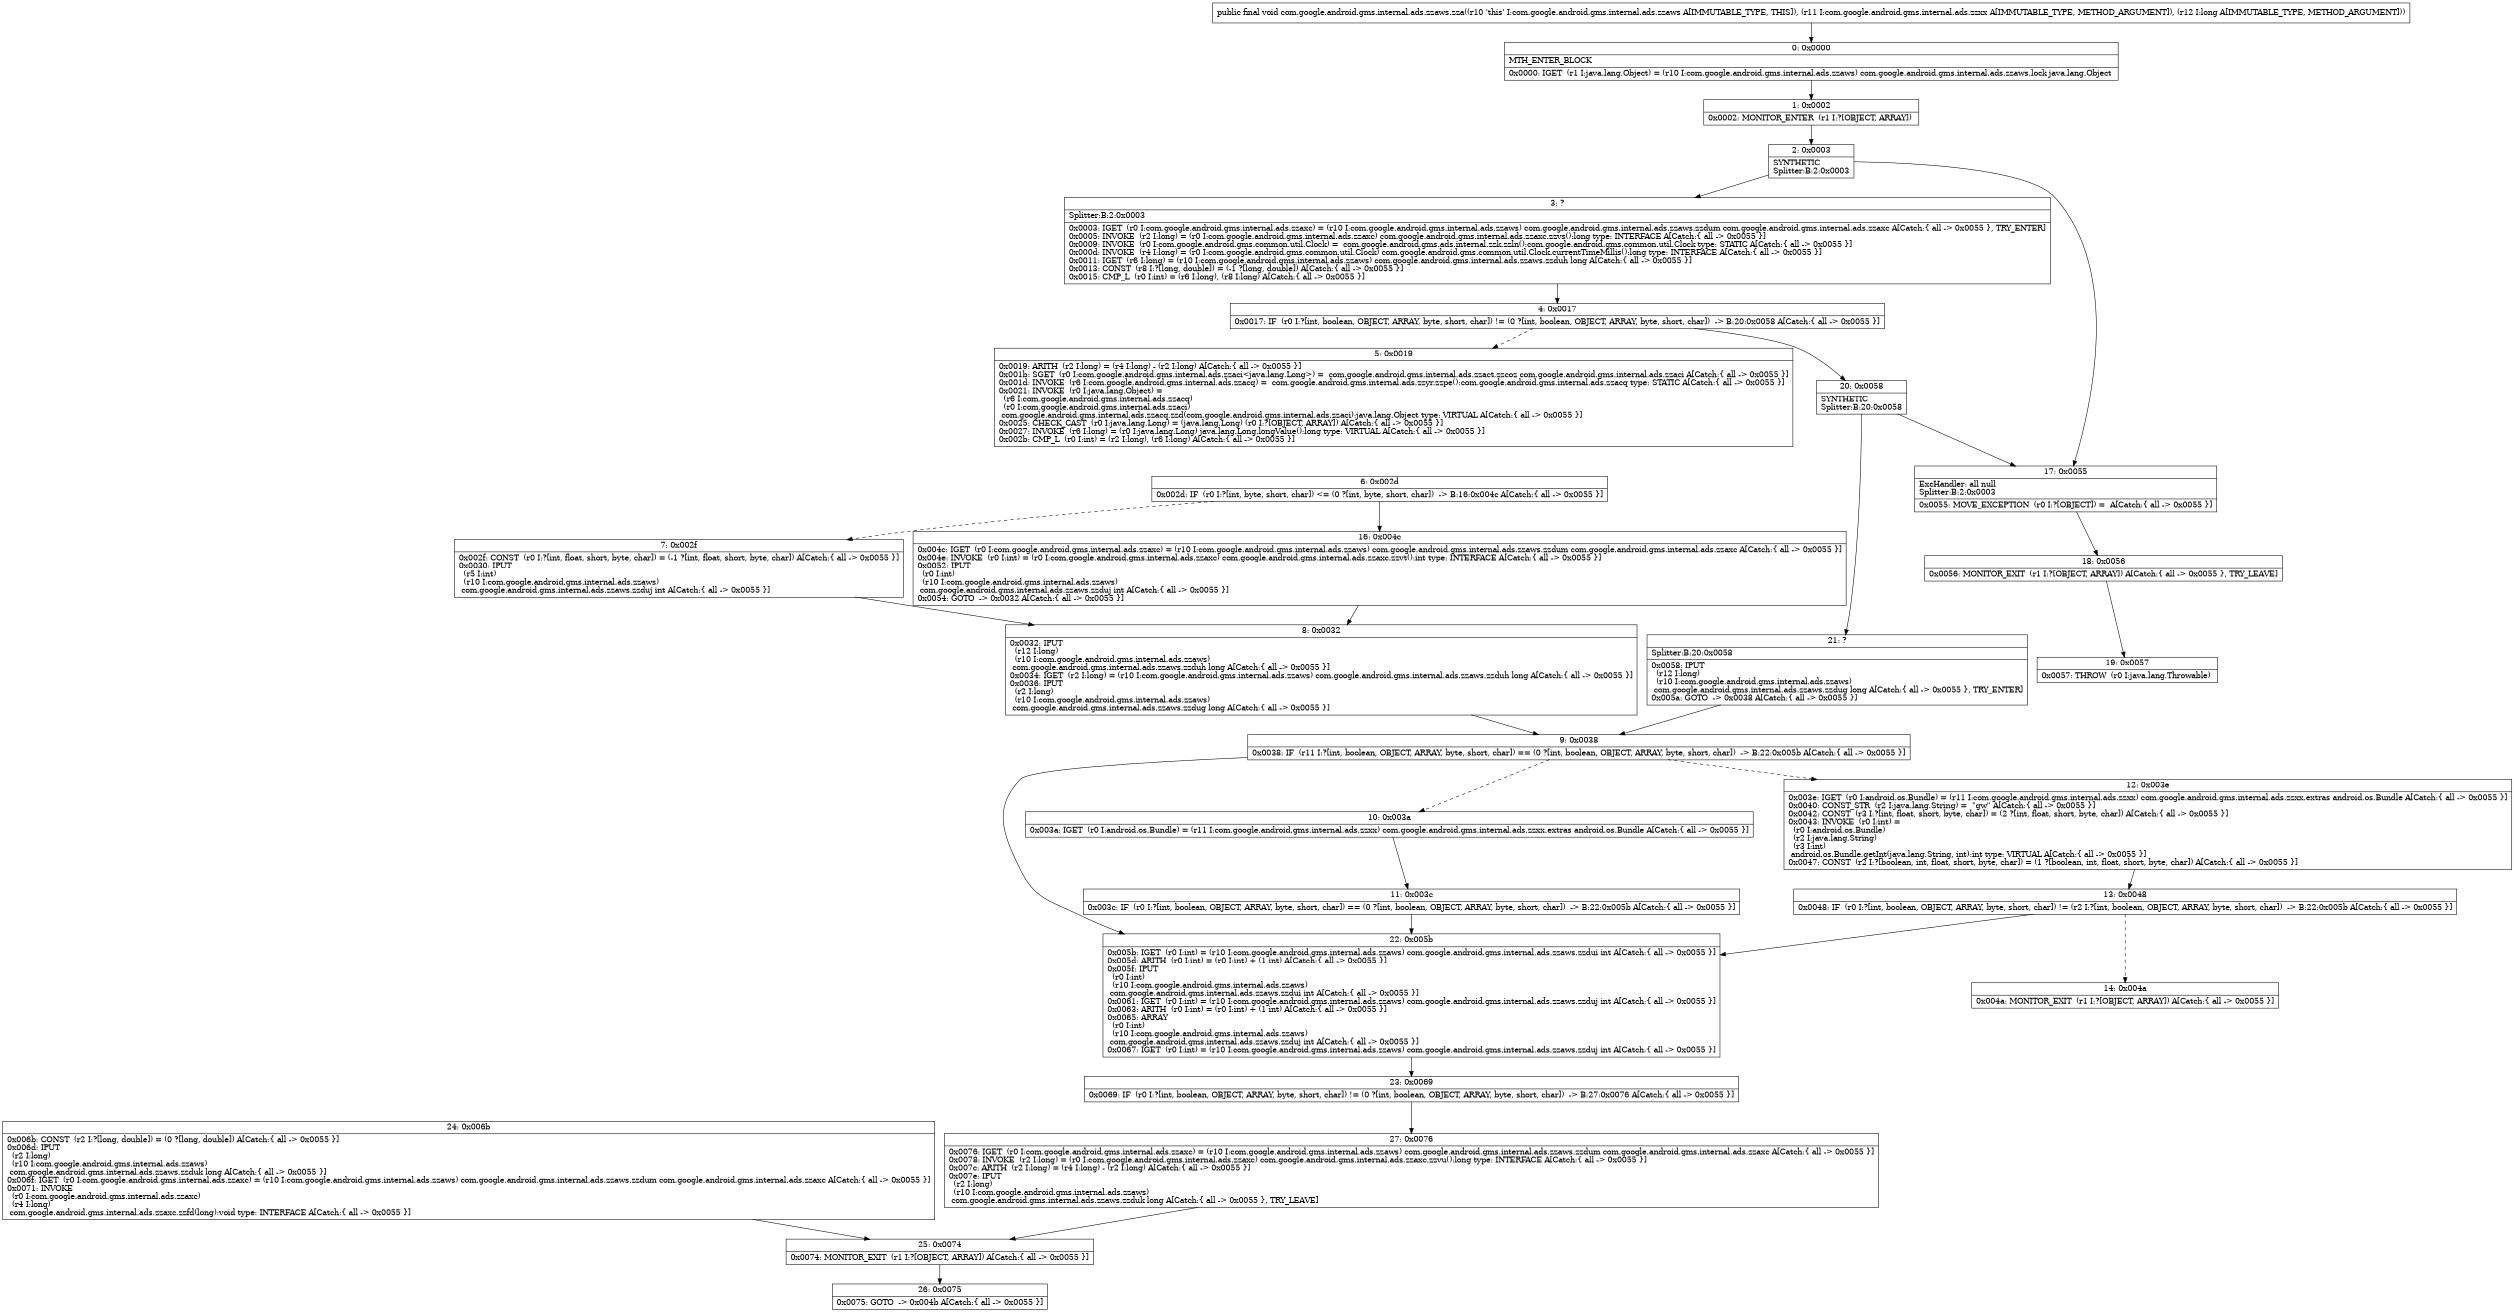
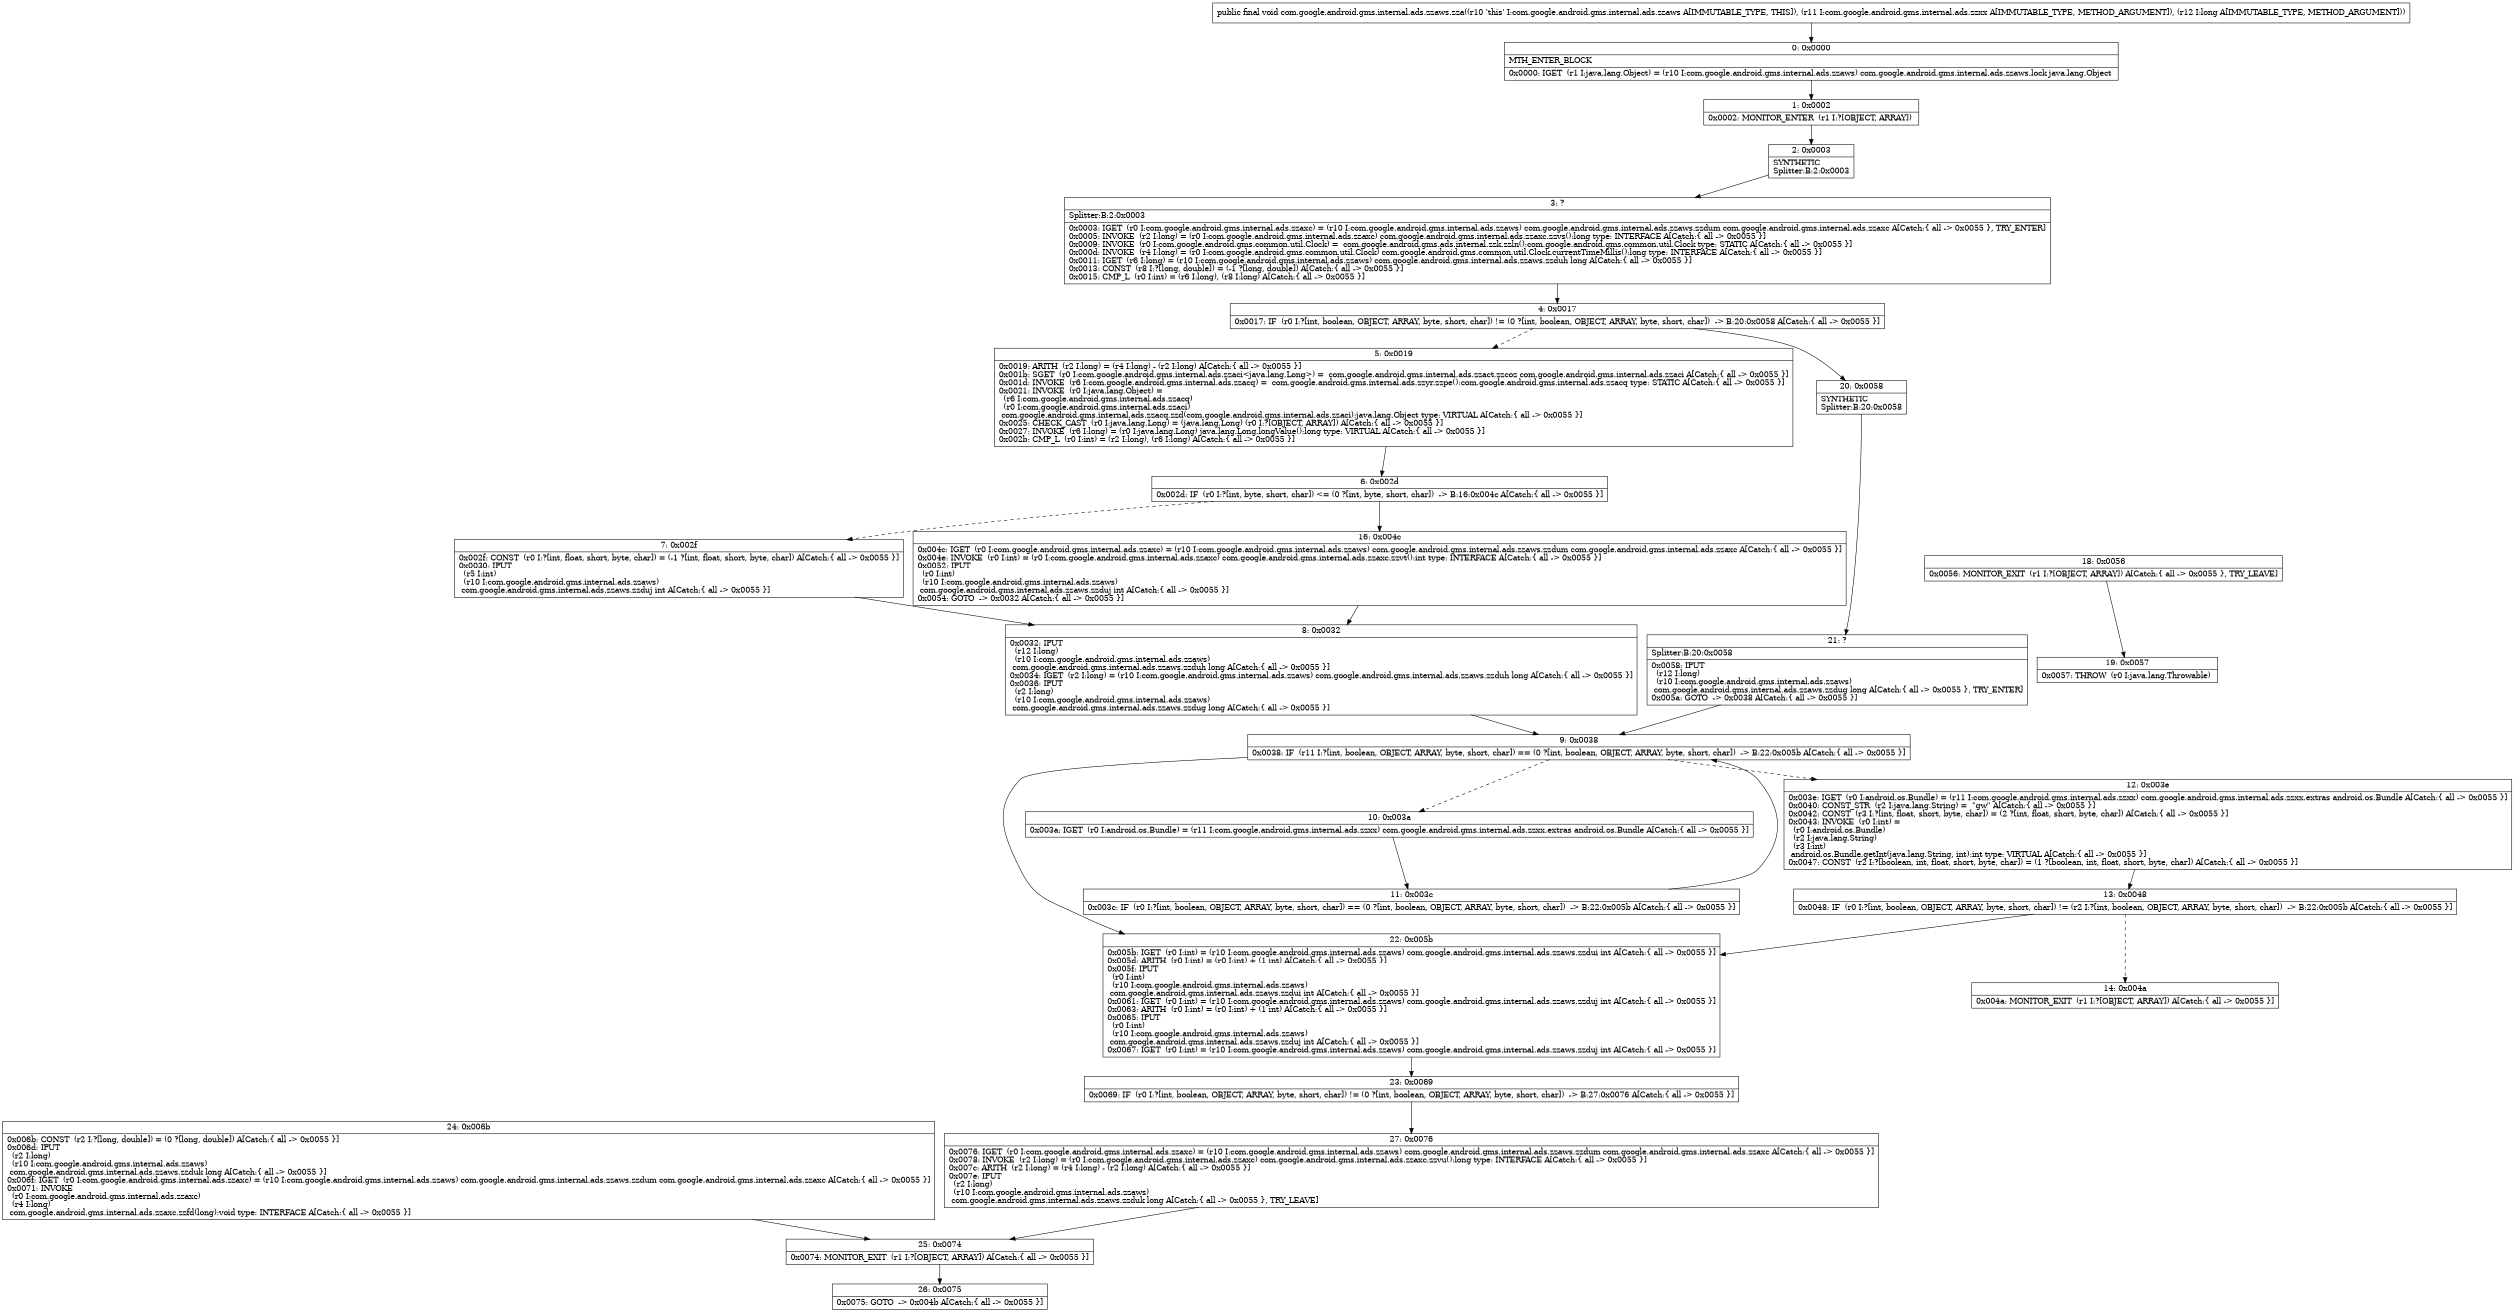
none -> (1384, 459)
(2066, 489) -> none
(1411, 921) -> (1773, 847)
(1140, 1018) -> (1136, 1018)
